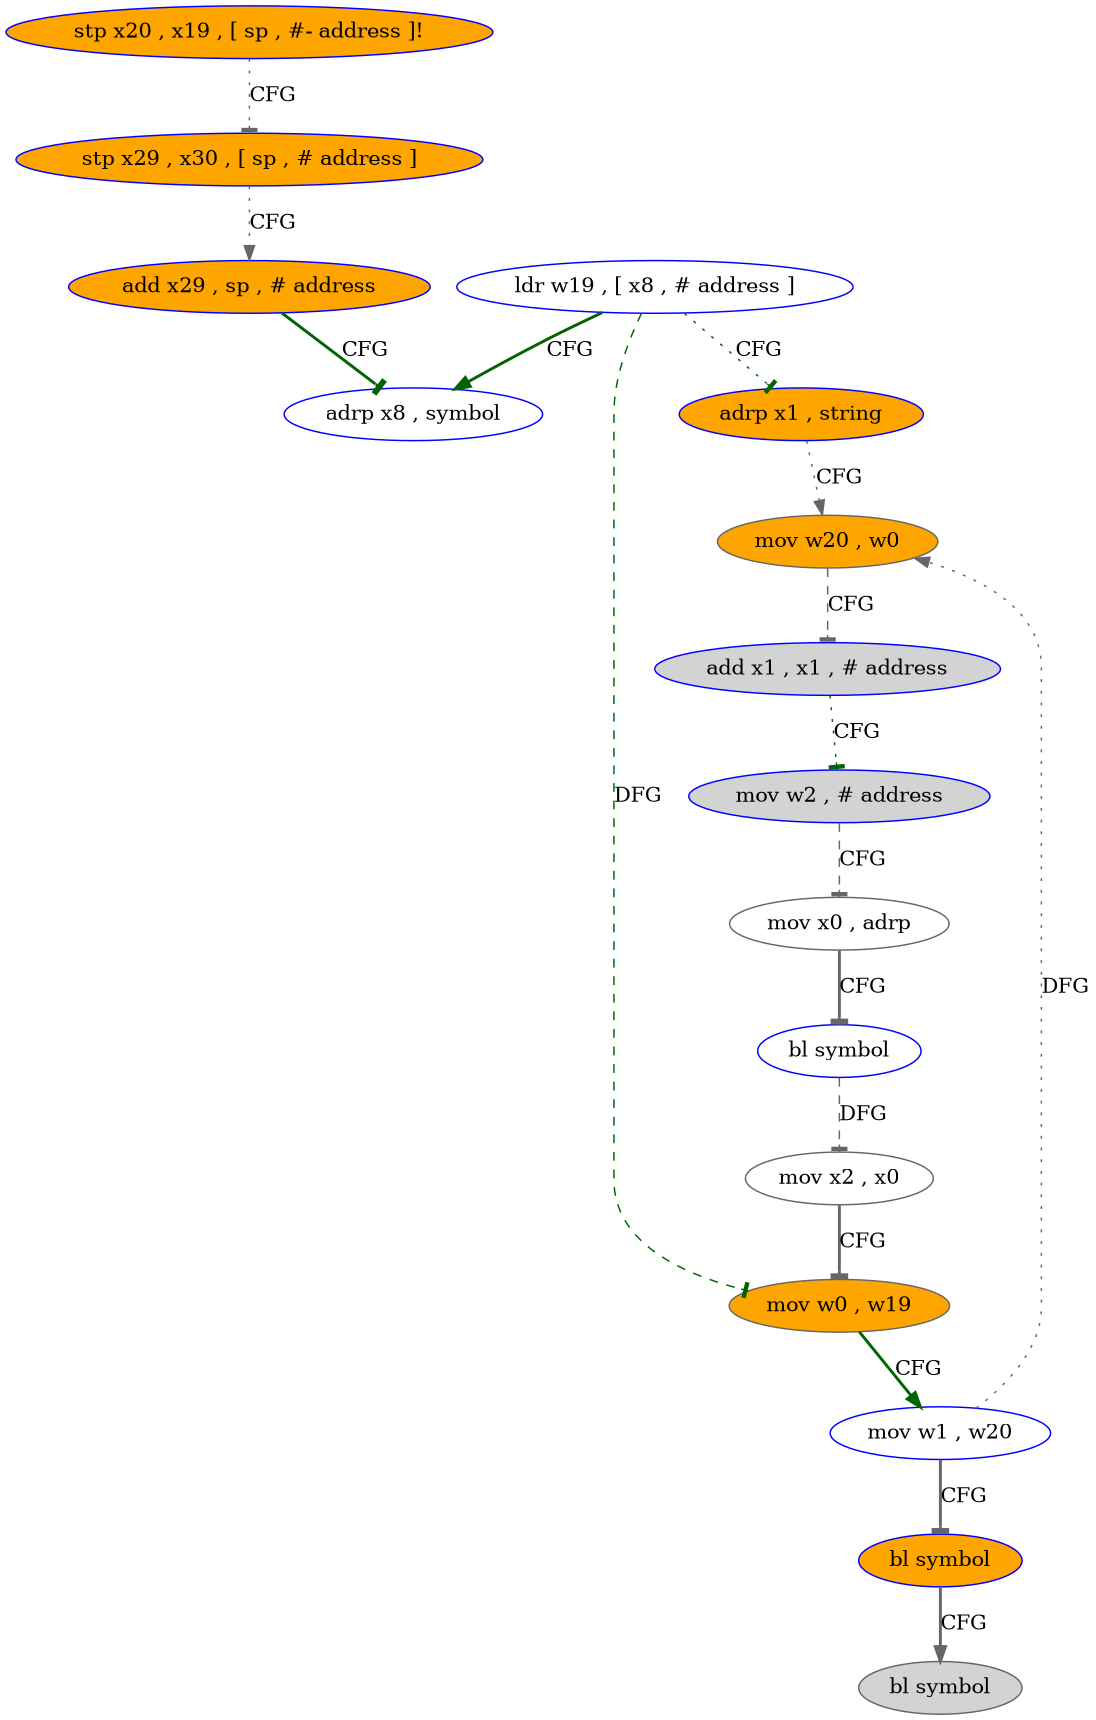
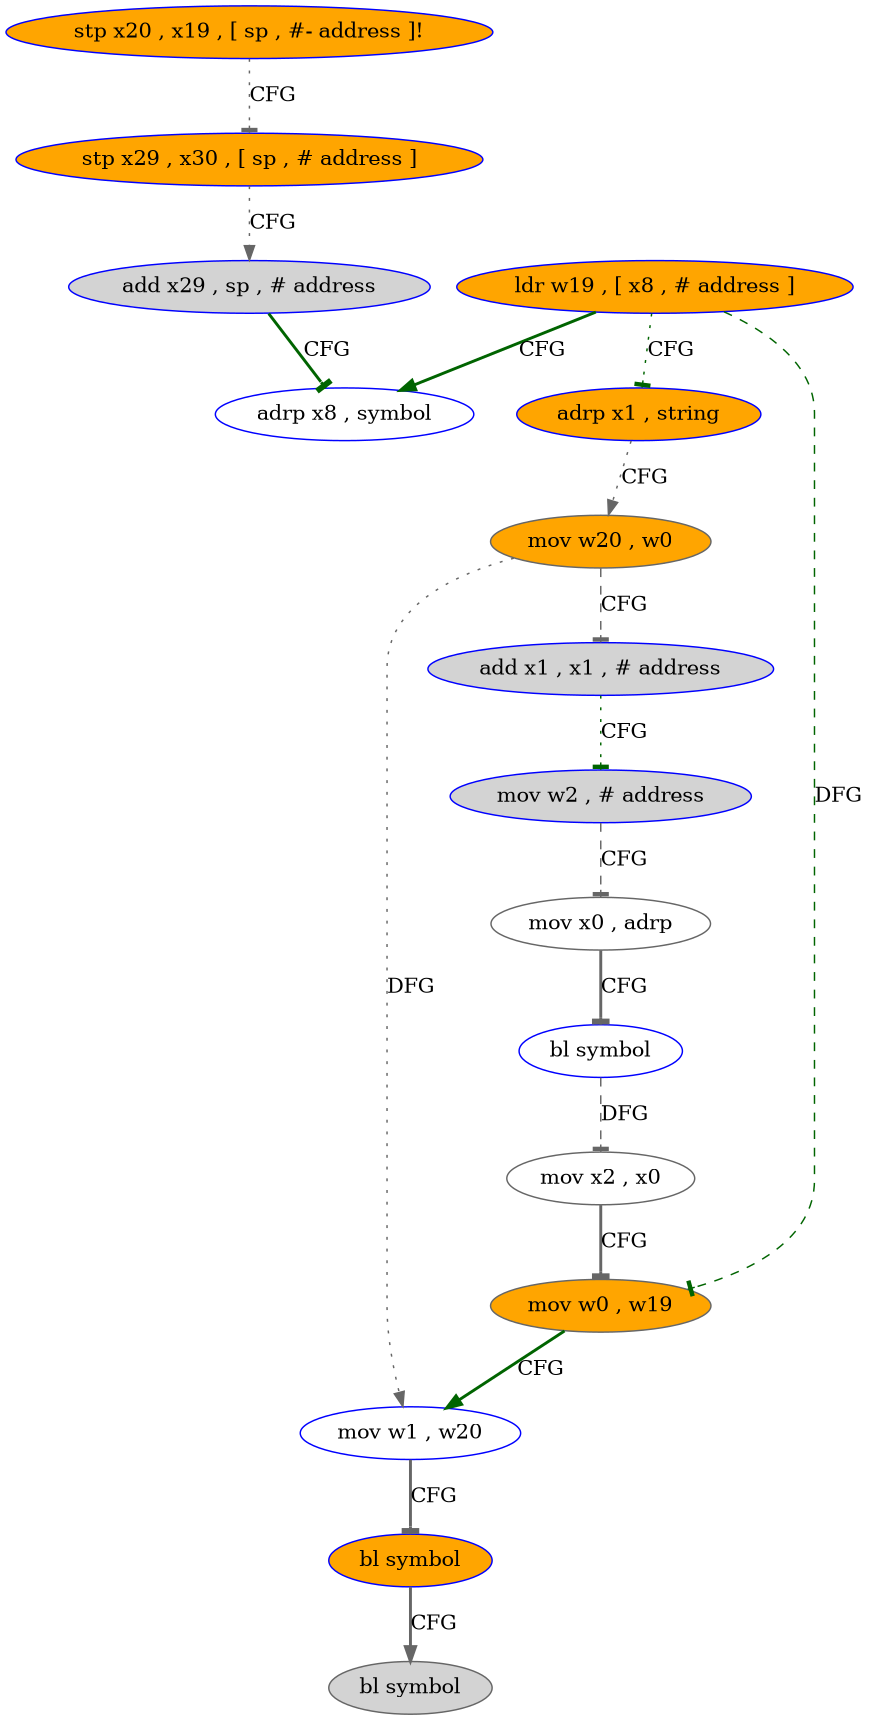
(249, 287) -> (249, 287)
(655, 287) -> (655, 287)
(1041, 967) -> (387, 940)
